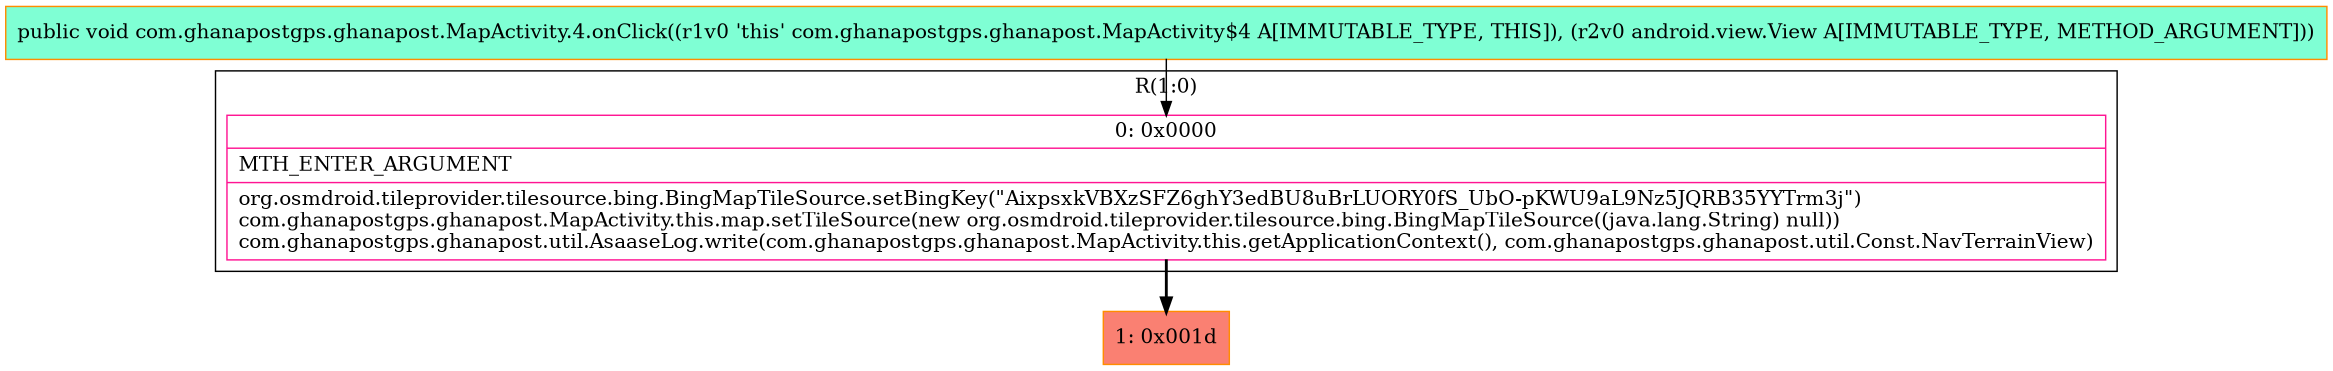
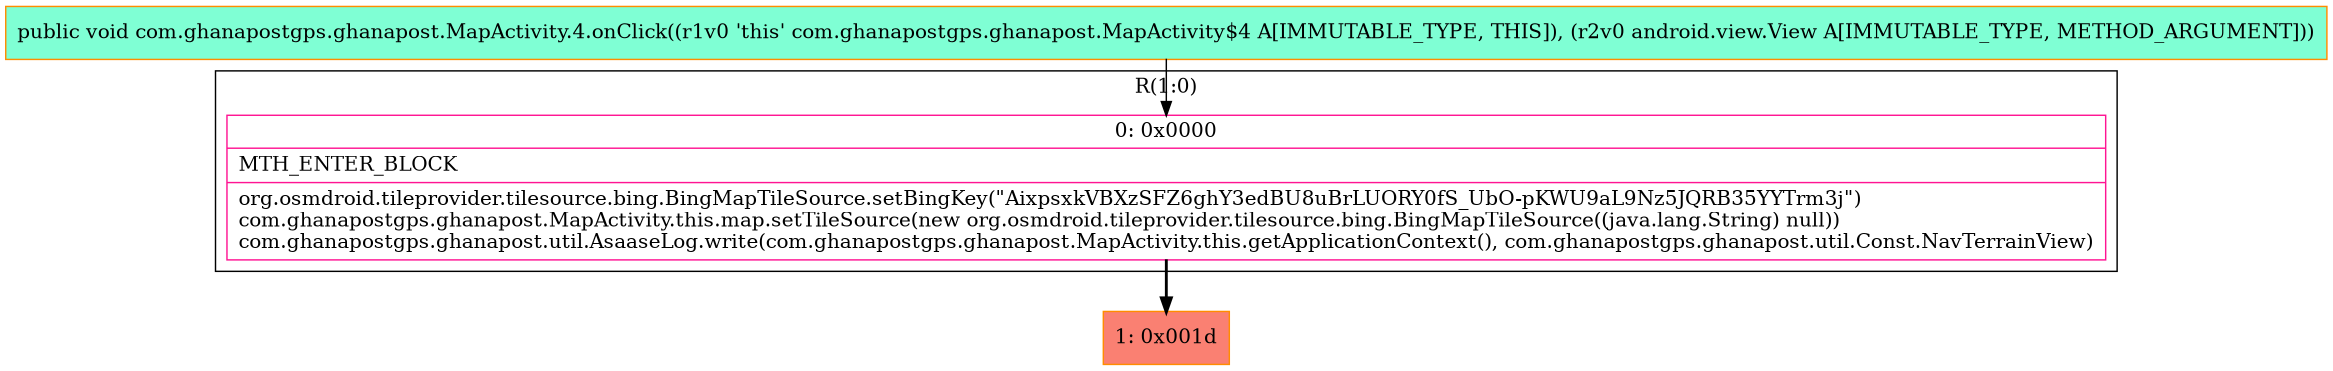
(375, 165) -> (349, 165)
